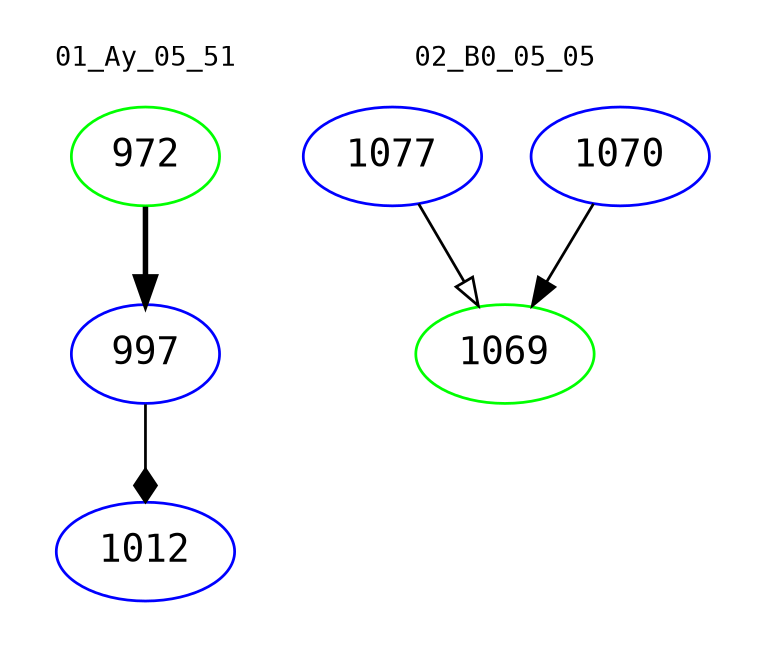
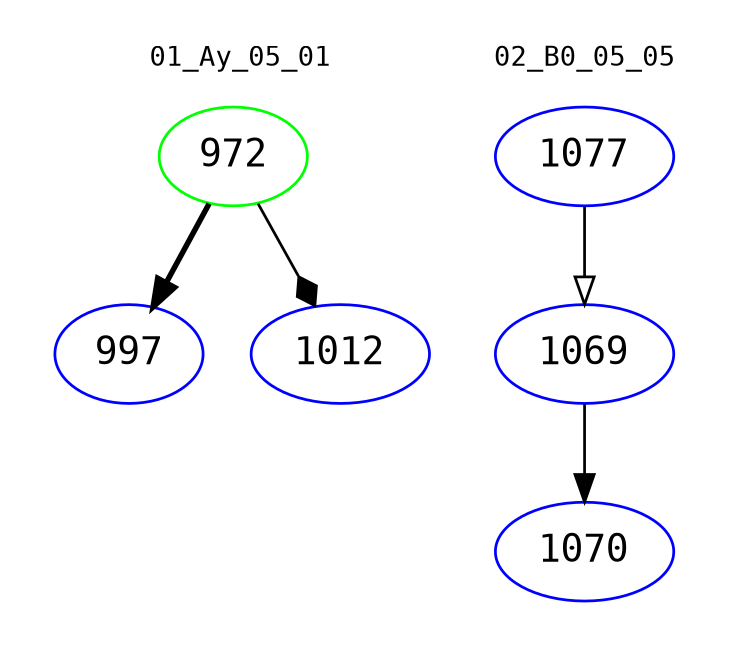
(147, 59) -> (242, 59)
(570, 243) -> (585, 439)
(505, 354) -> (585, 354)
(145, 437) -> (278, 240)
